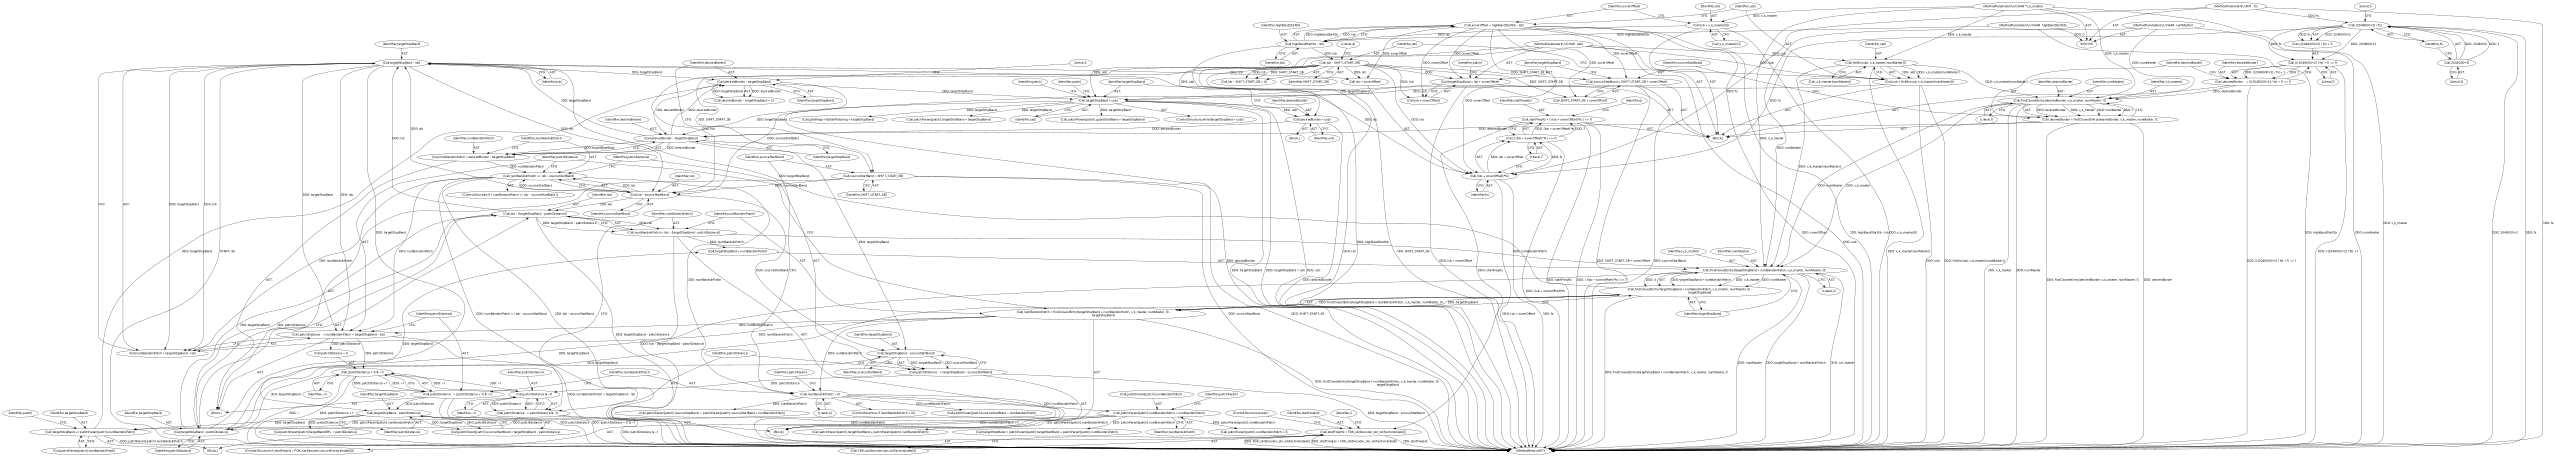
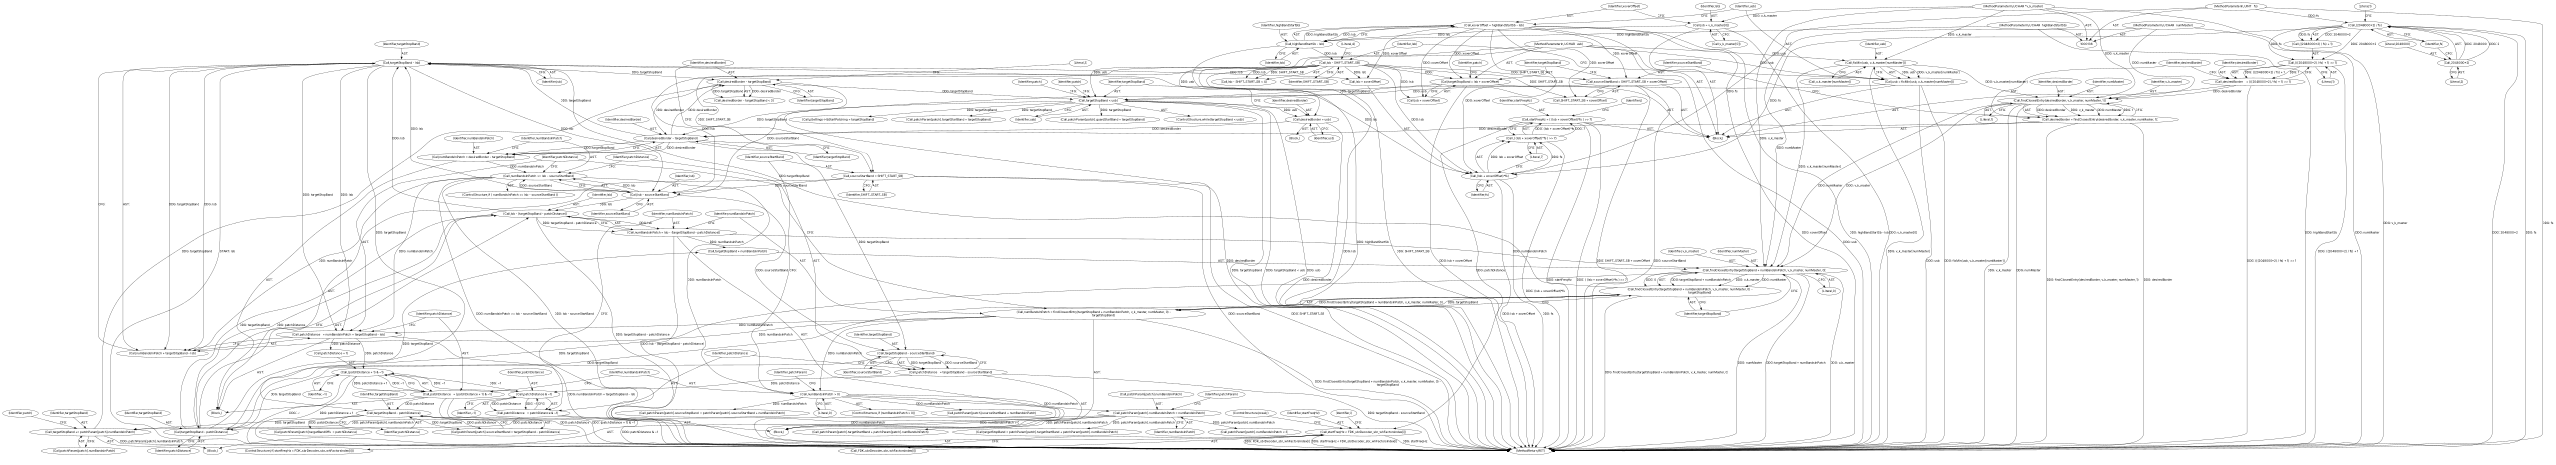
(2080, 35) -> (2080, 35)
none -> (2397, 44)
(1491, 270) -> (1491, 270)
